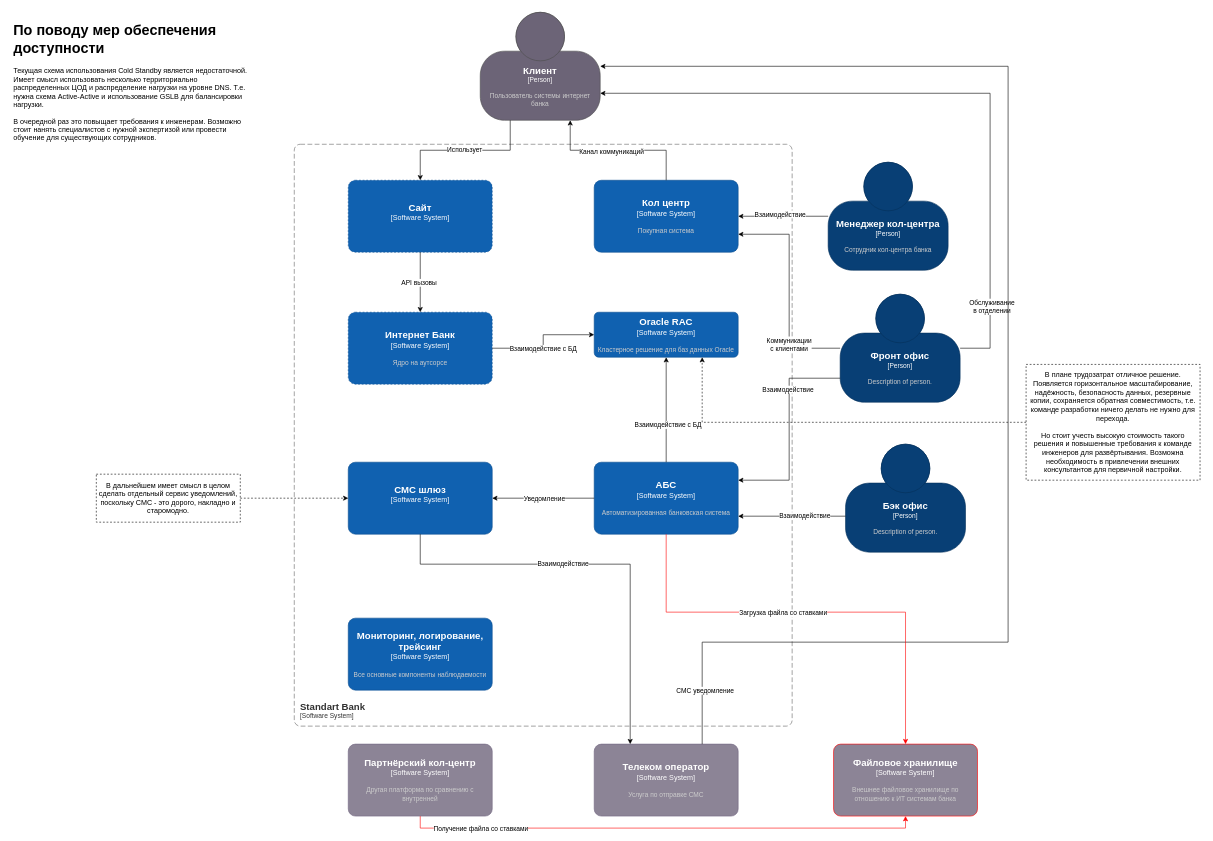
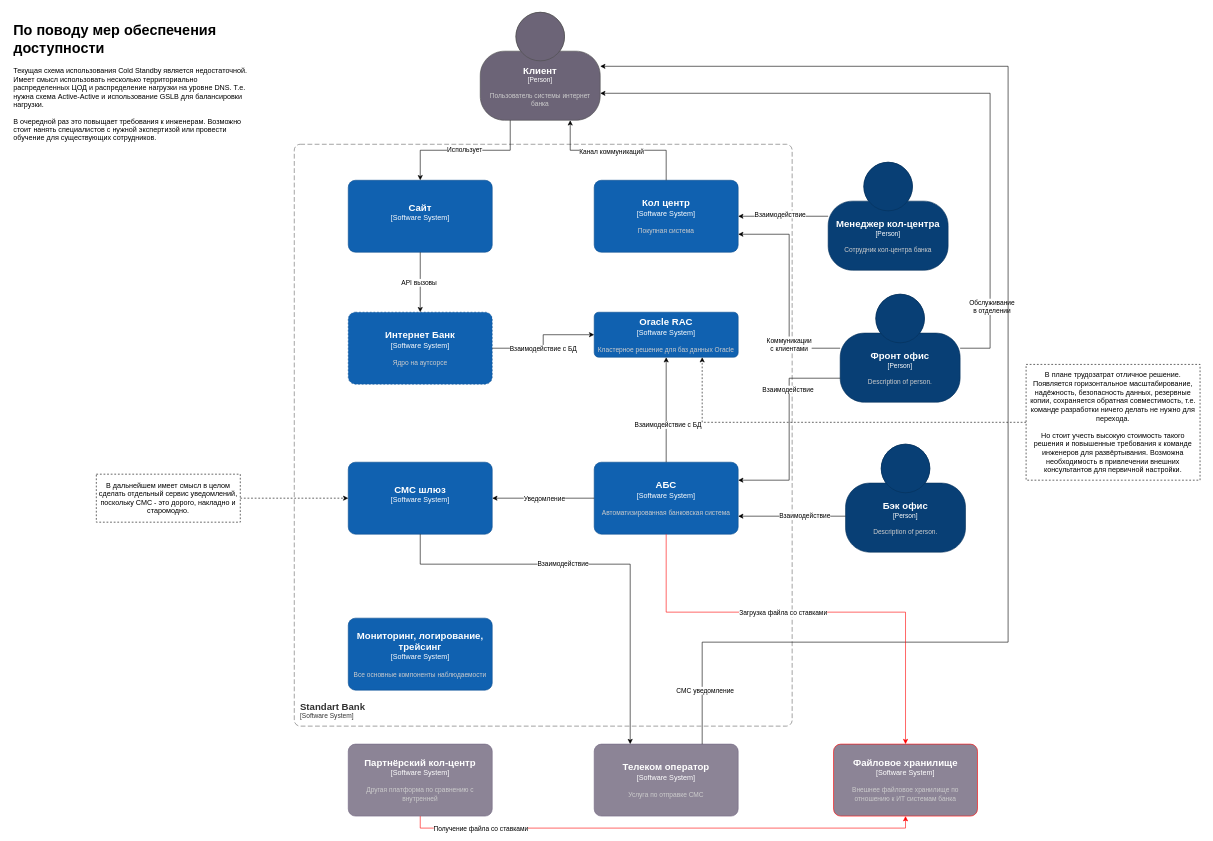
(420, 216) -> (420, 216)
